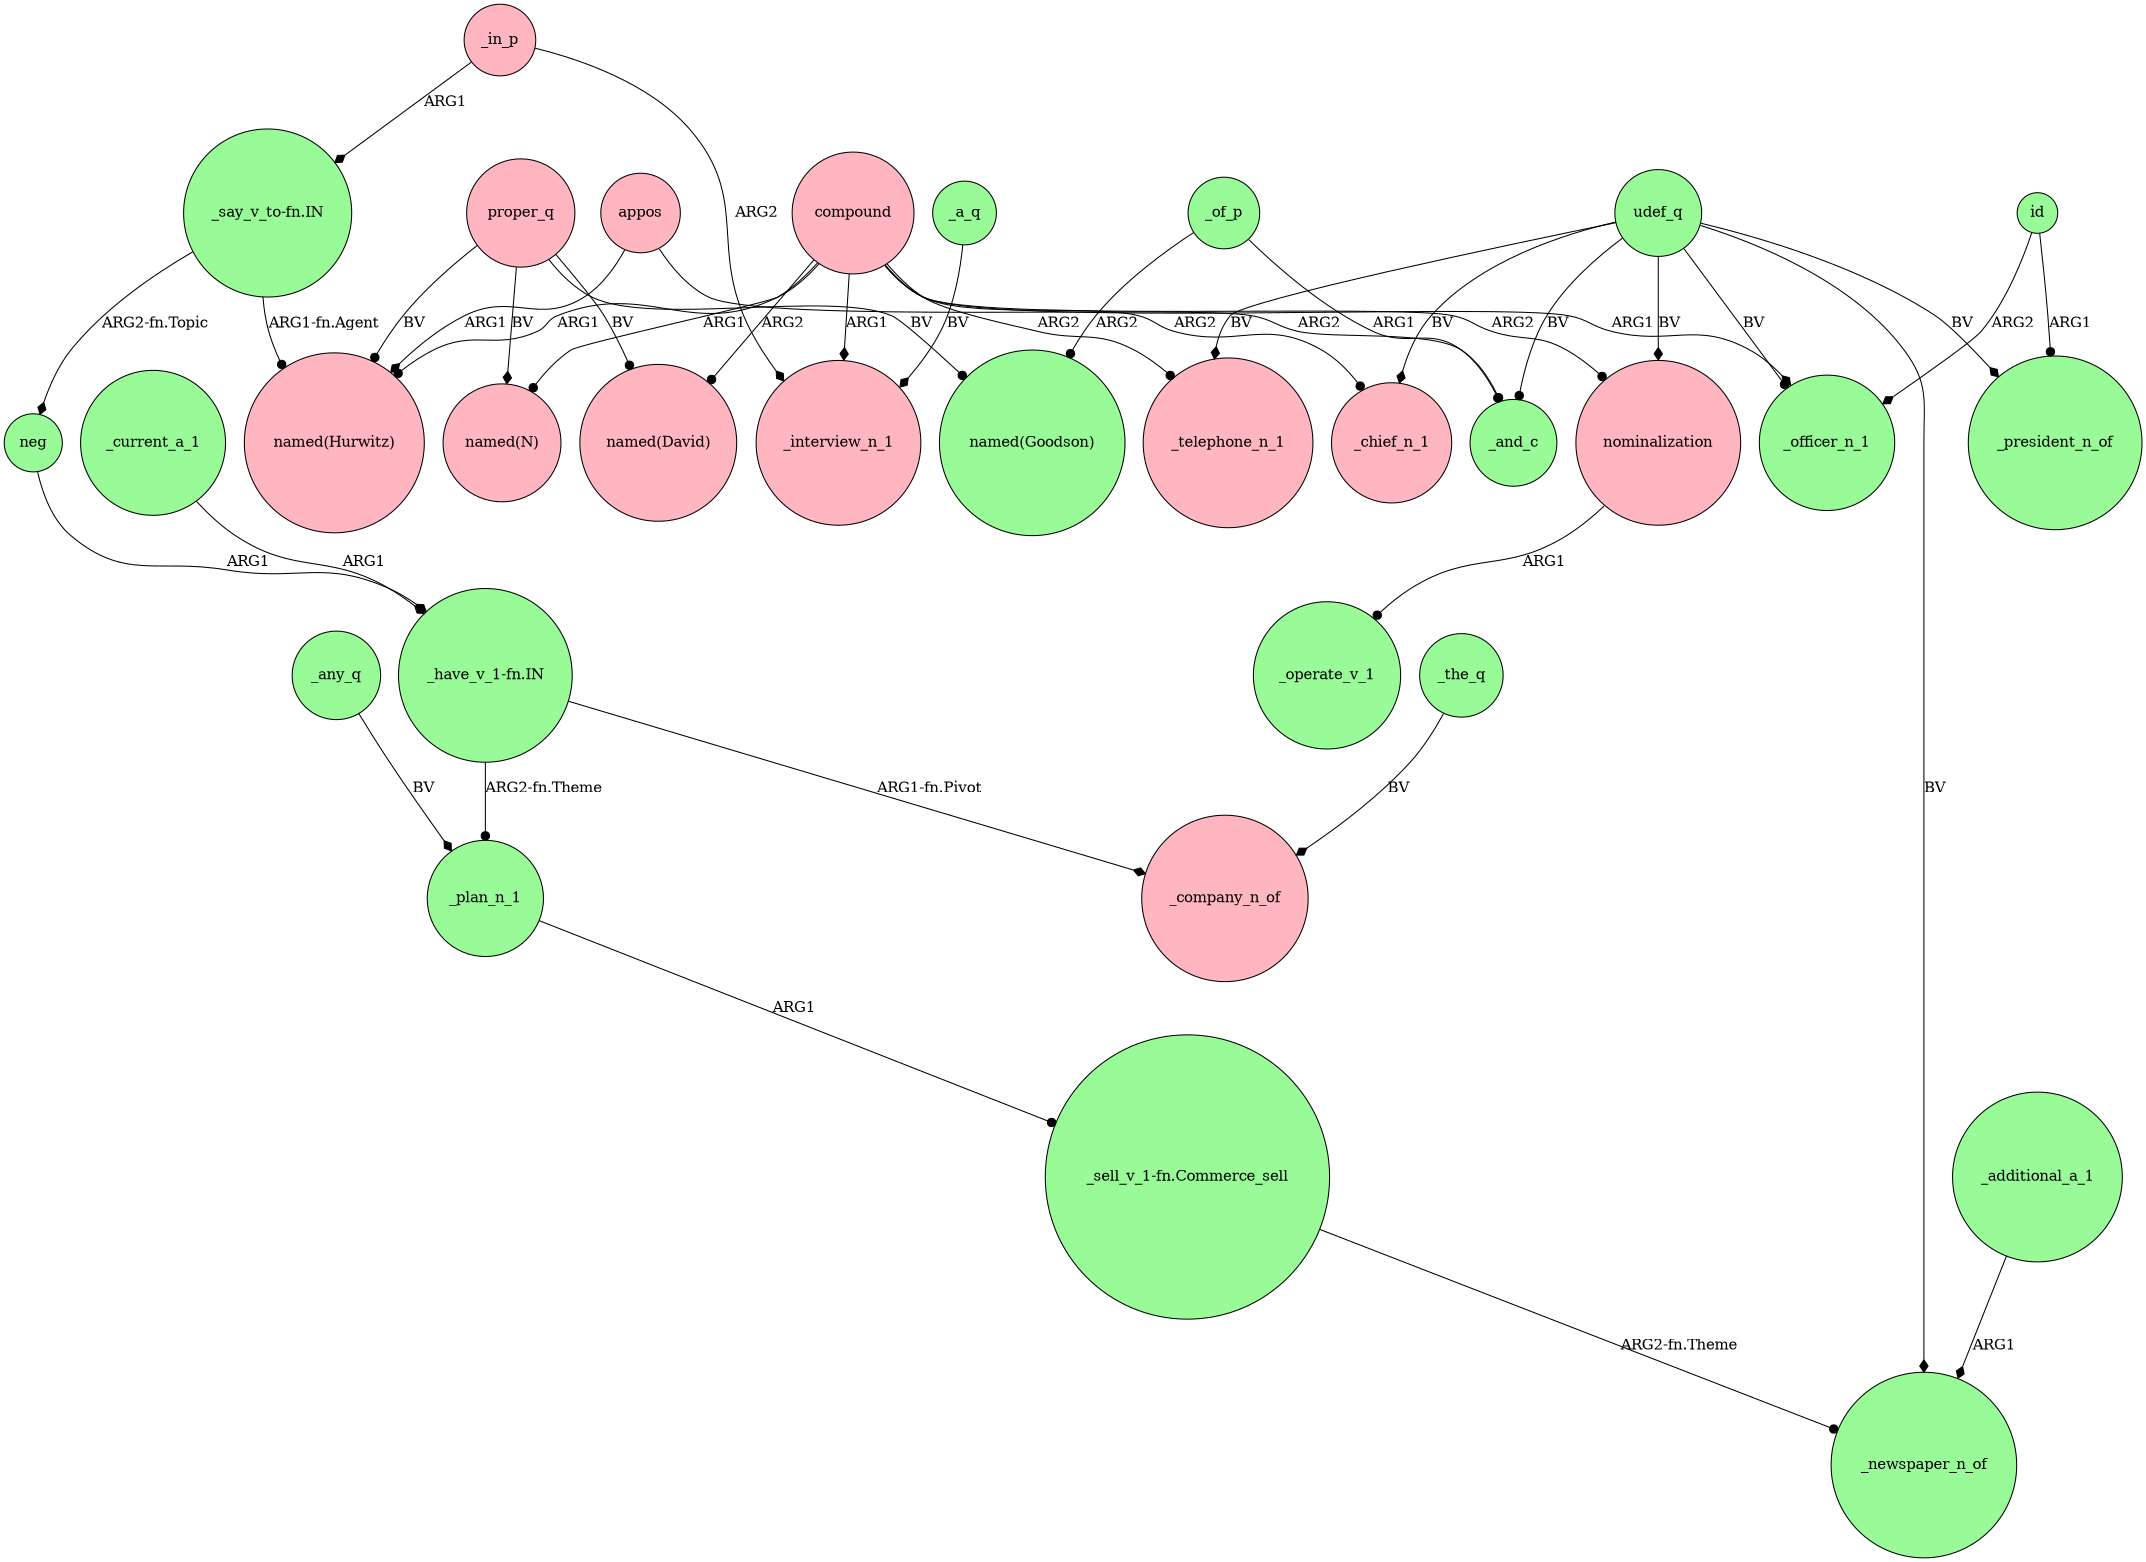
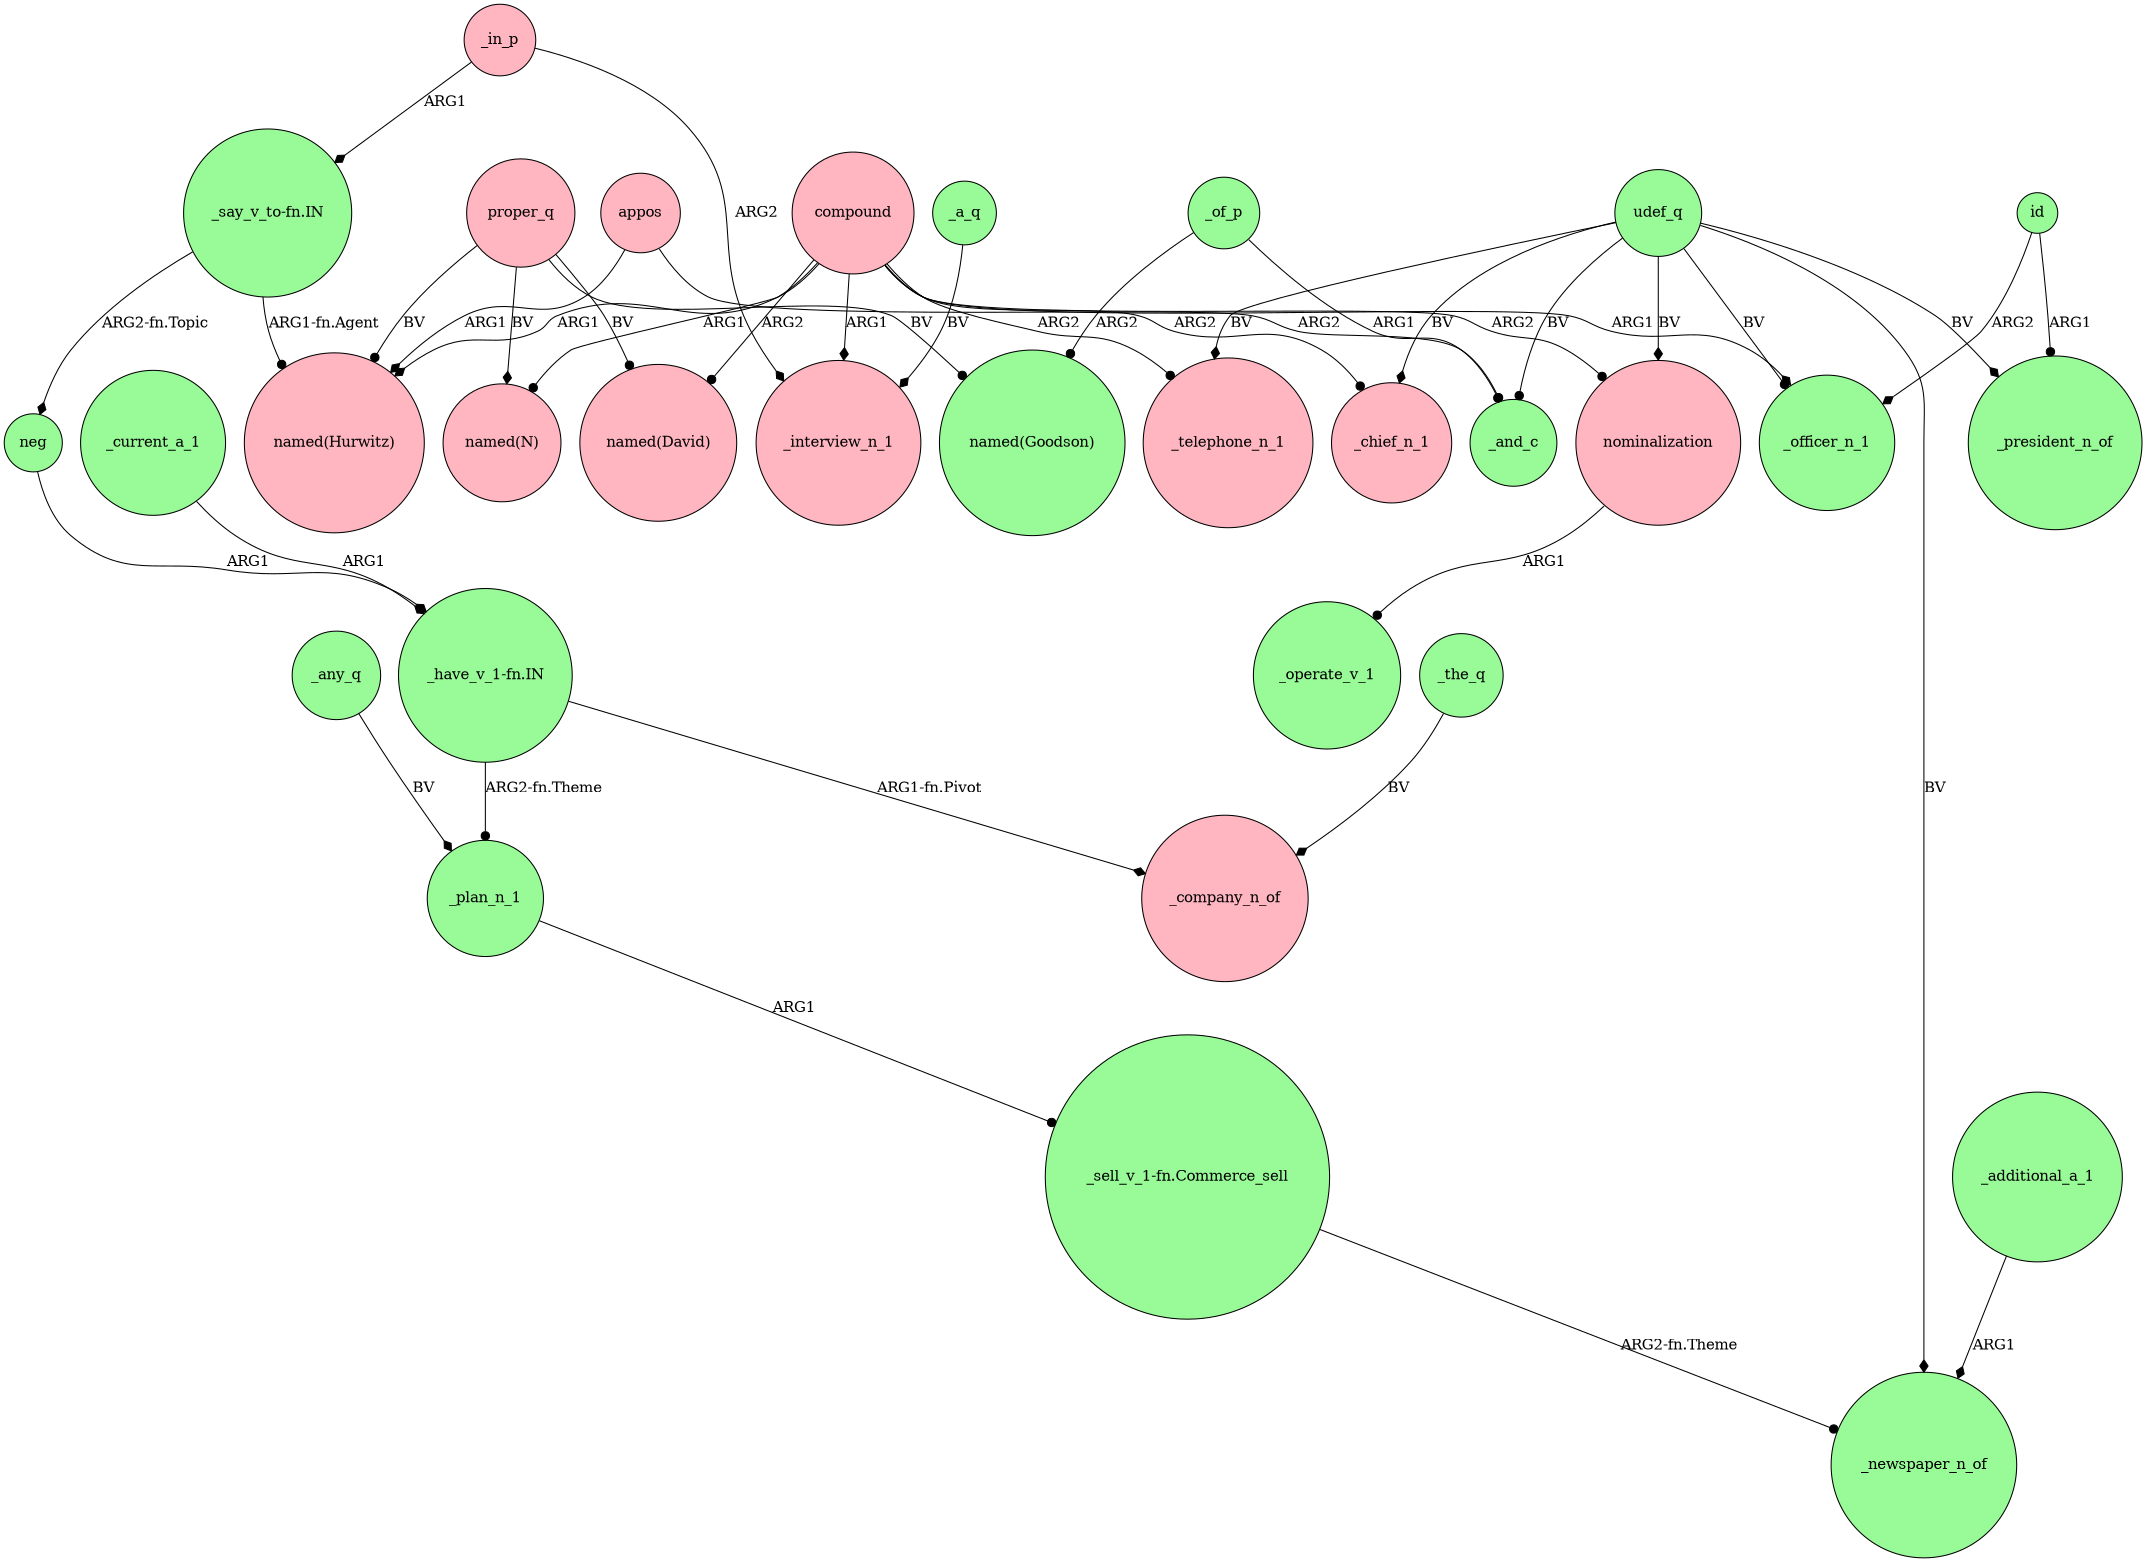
(588, 307) -> (590, 306)
